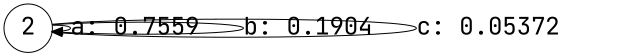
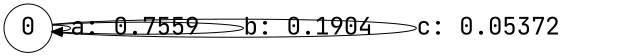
(28, 28) -> (28, 28)
